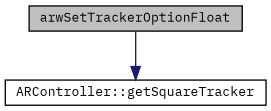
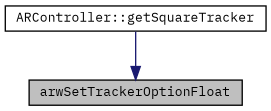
(136, 49) -> (136, 49)
